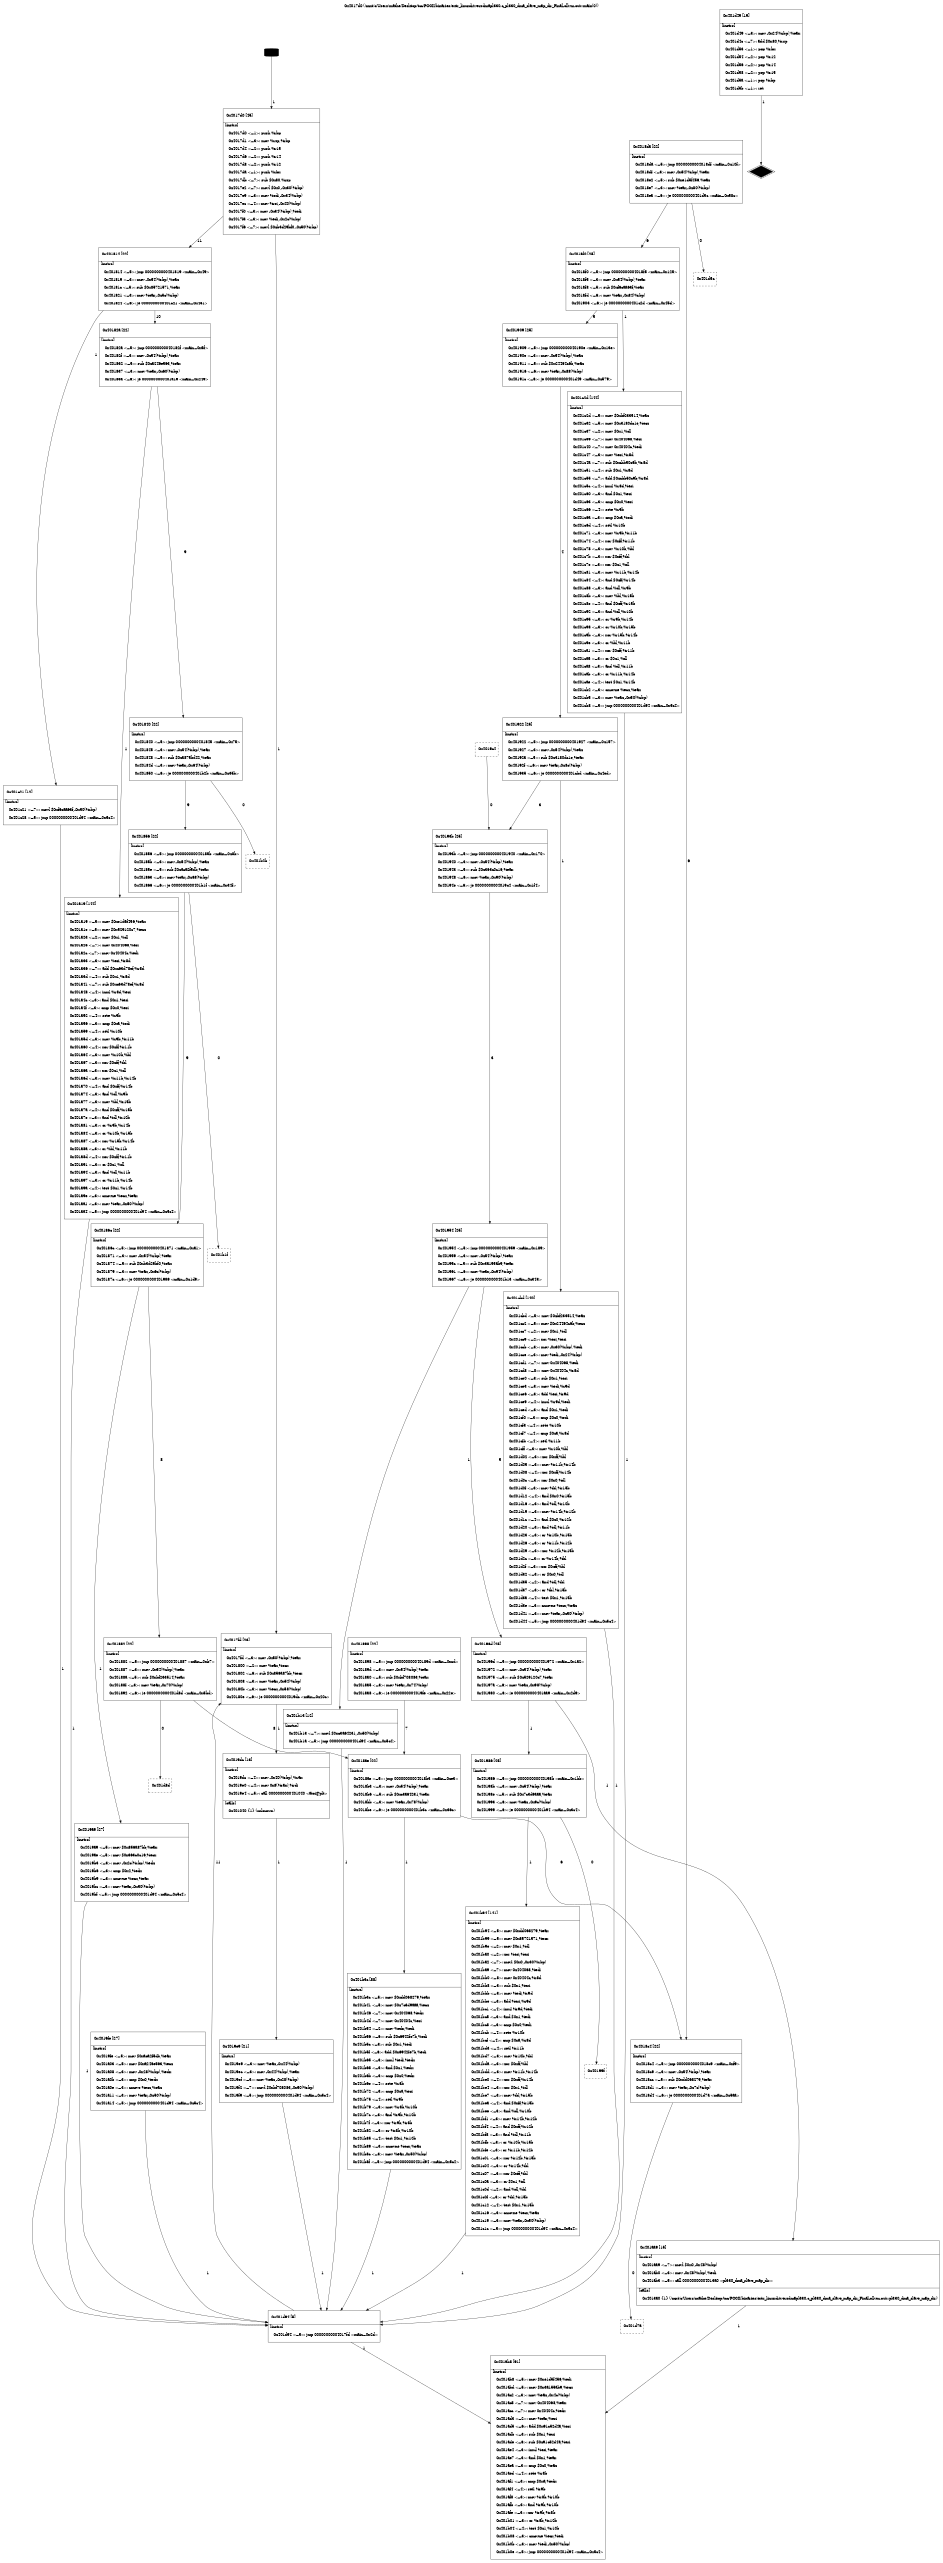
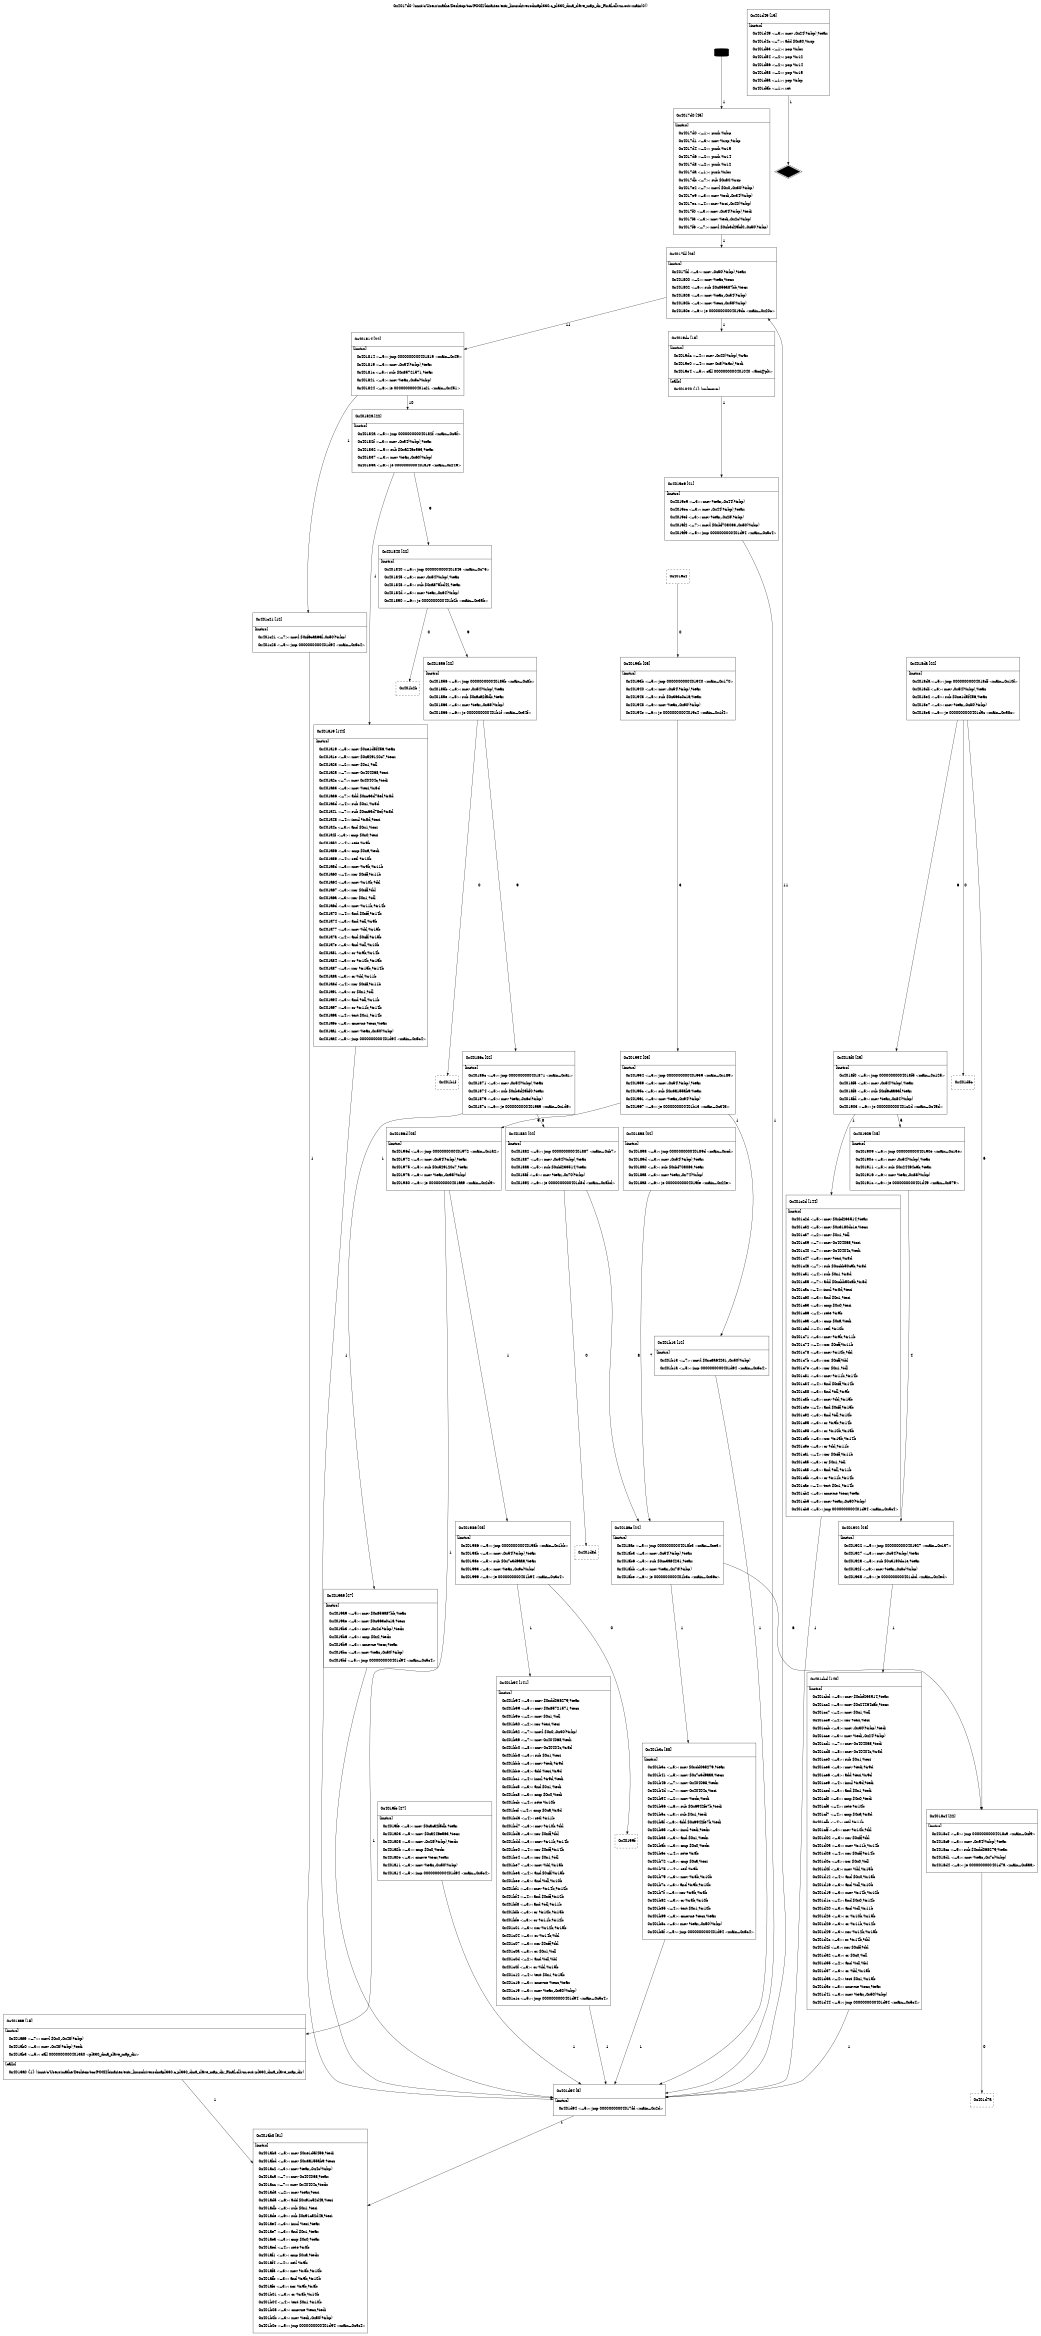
(207, 231) -> (566, 323)
(526, 804) -> none
